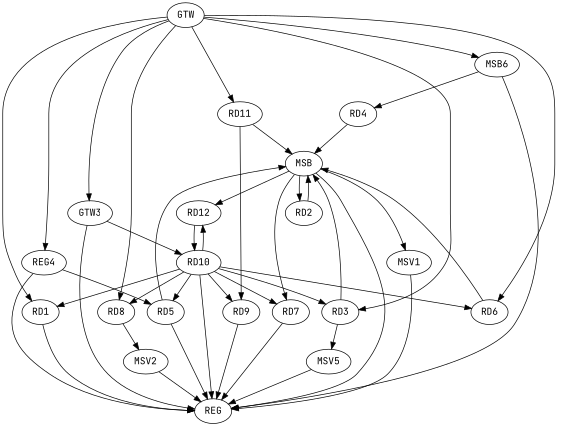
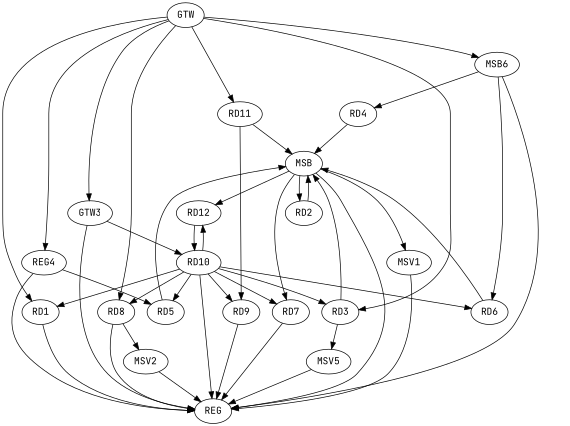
(498, 40) -> (503, 185)
(188, 358) -> (123, 380)
